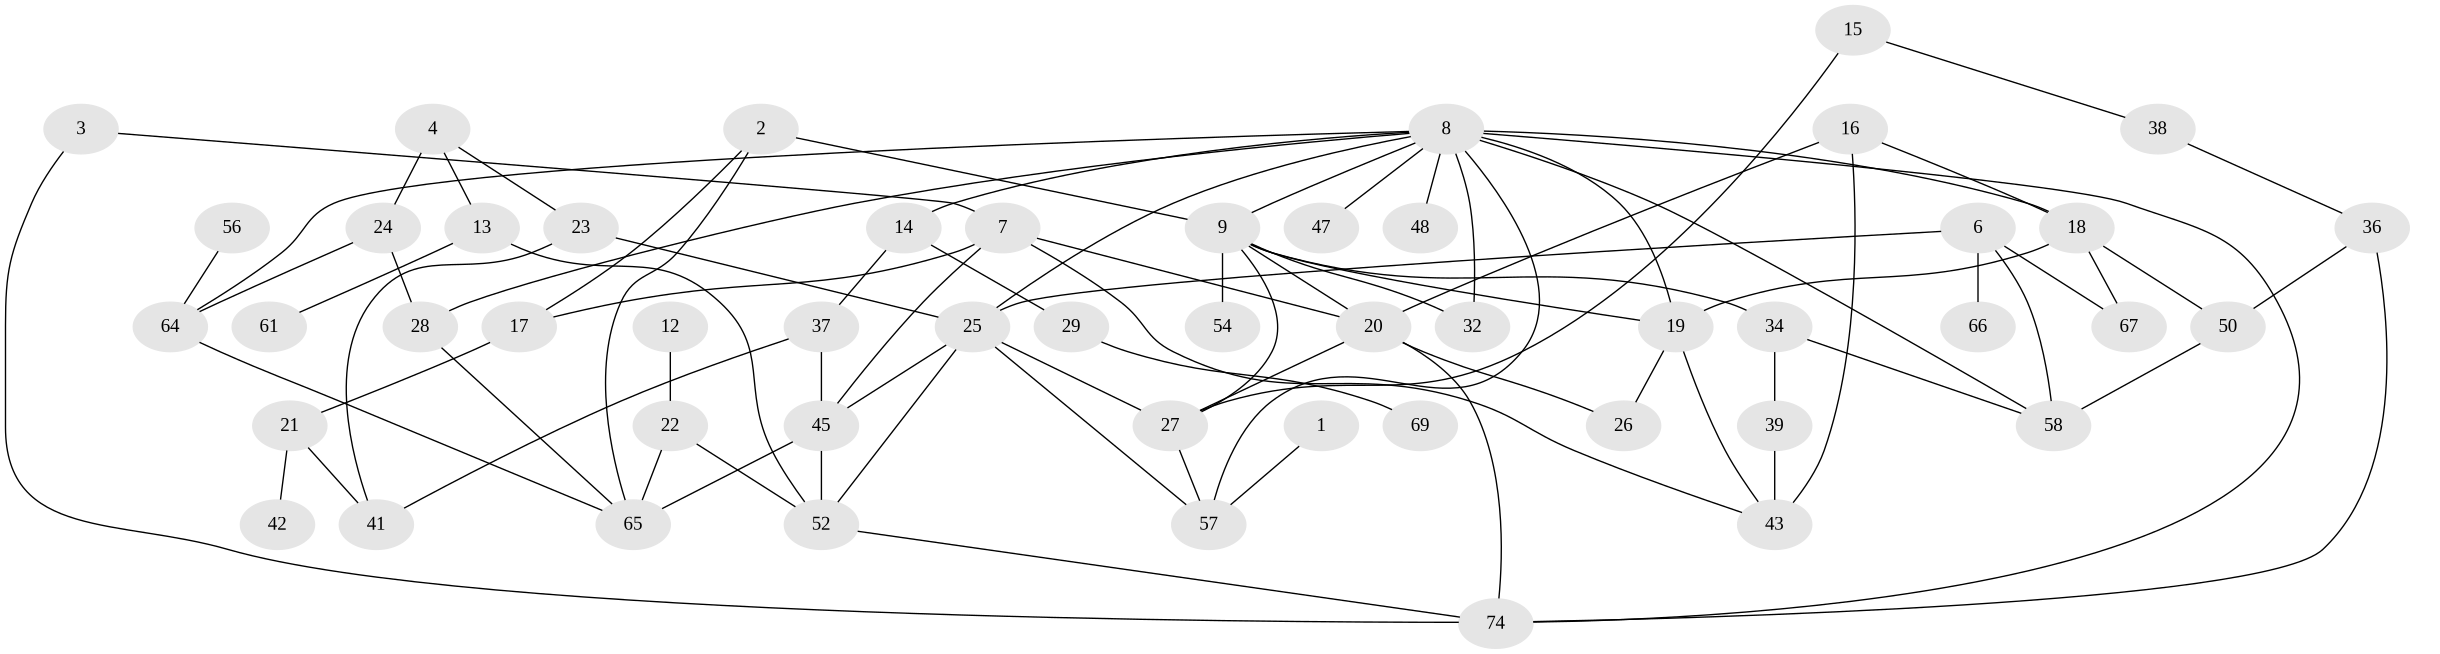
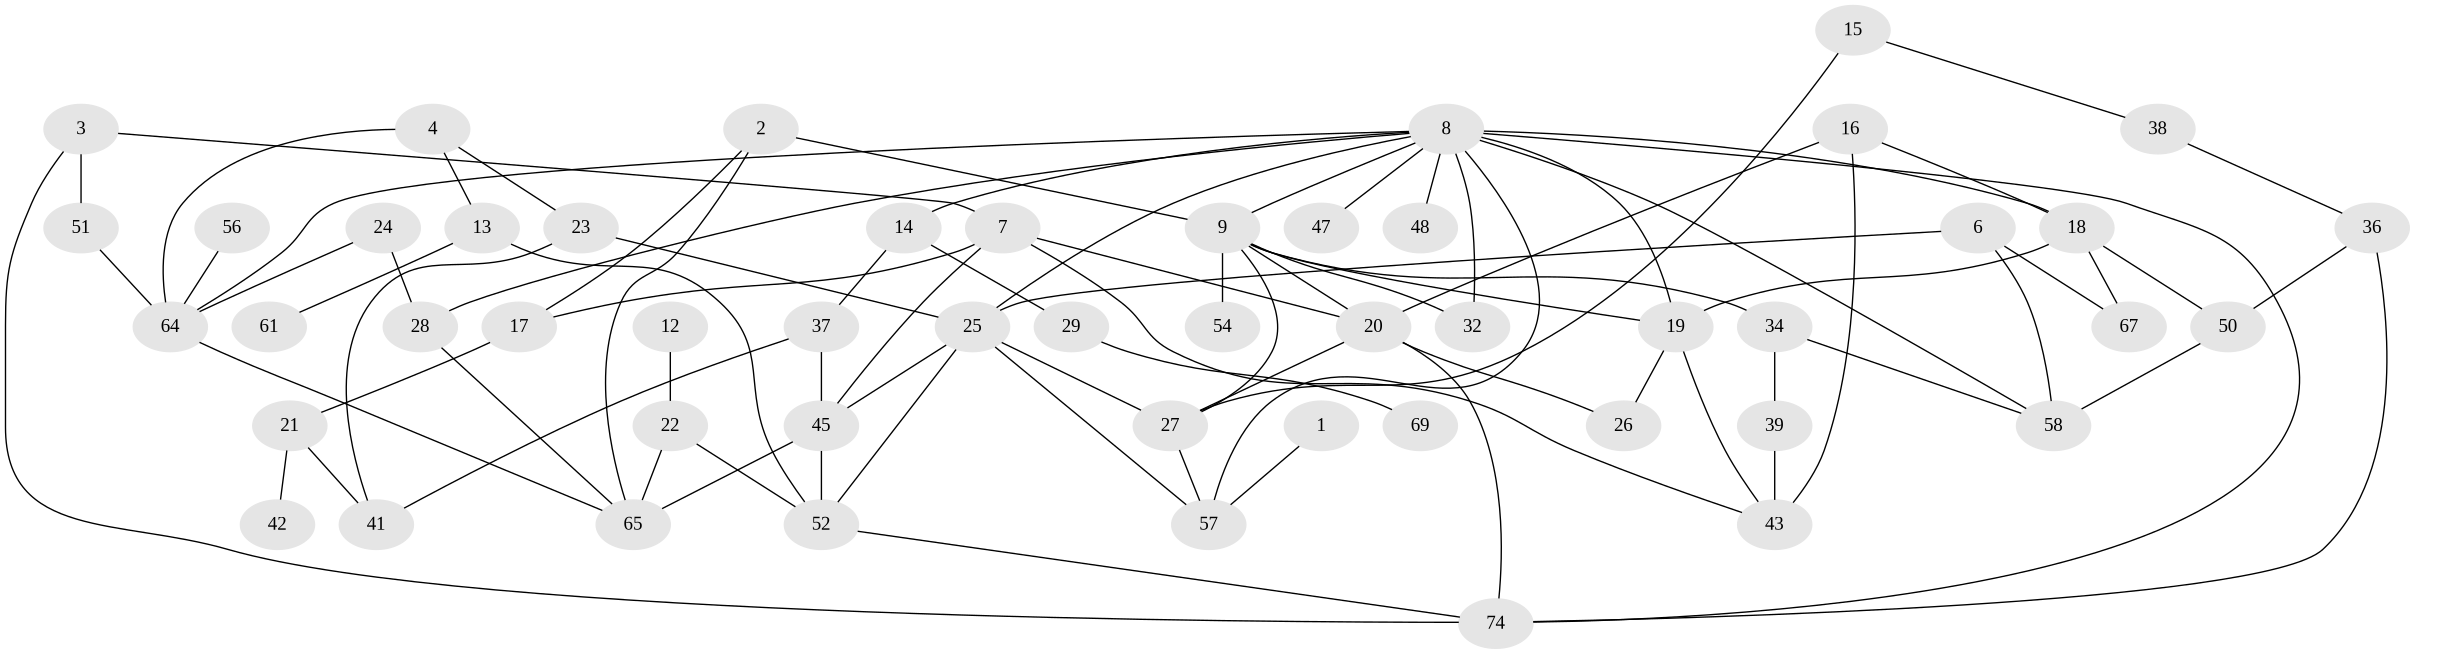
(408, 179) -> (233, 164)
none -> (81, 228)
(1978, 327) -> none
